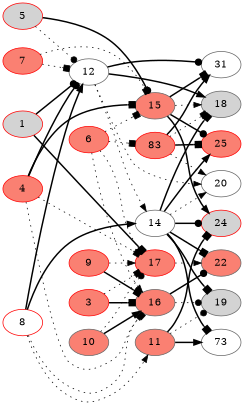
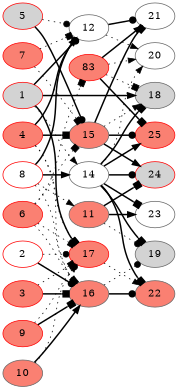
(221, 65) -> (155, 16)
(154, 81) -> (85, 96)
(119, 148) -> (54, 132)
none -> (23, 254)
(221, 342) -> (155, 215)
